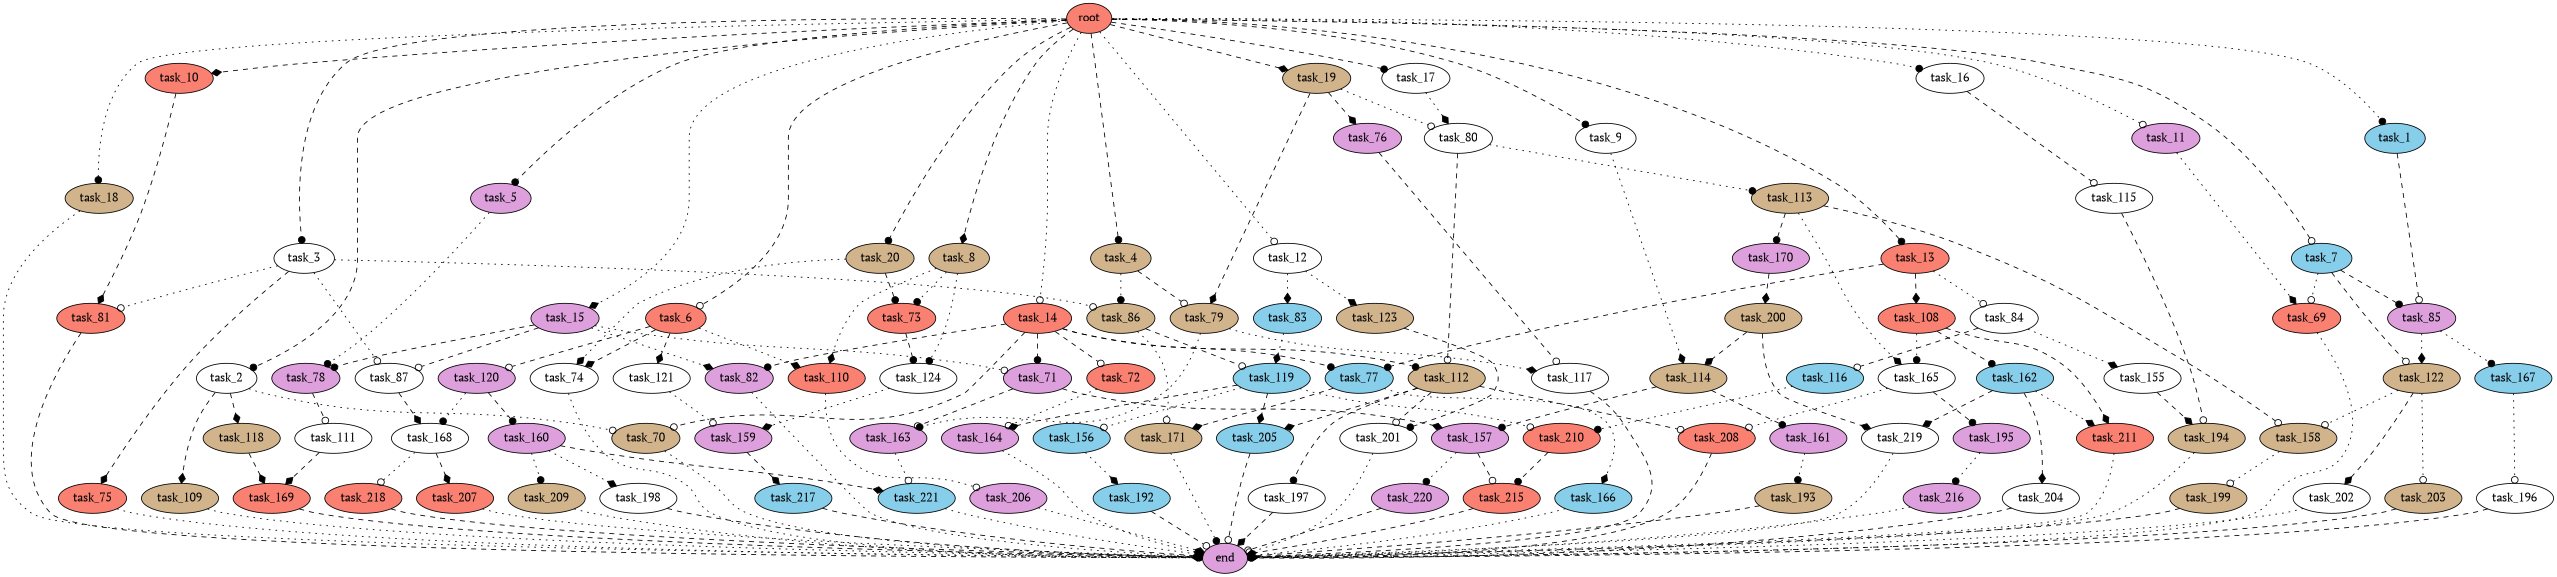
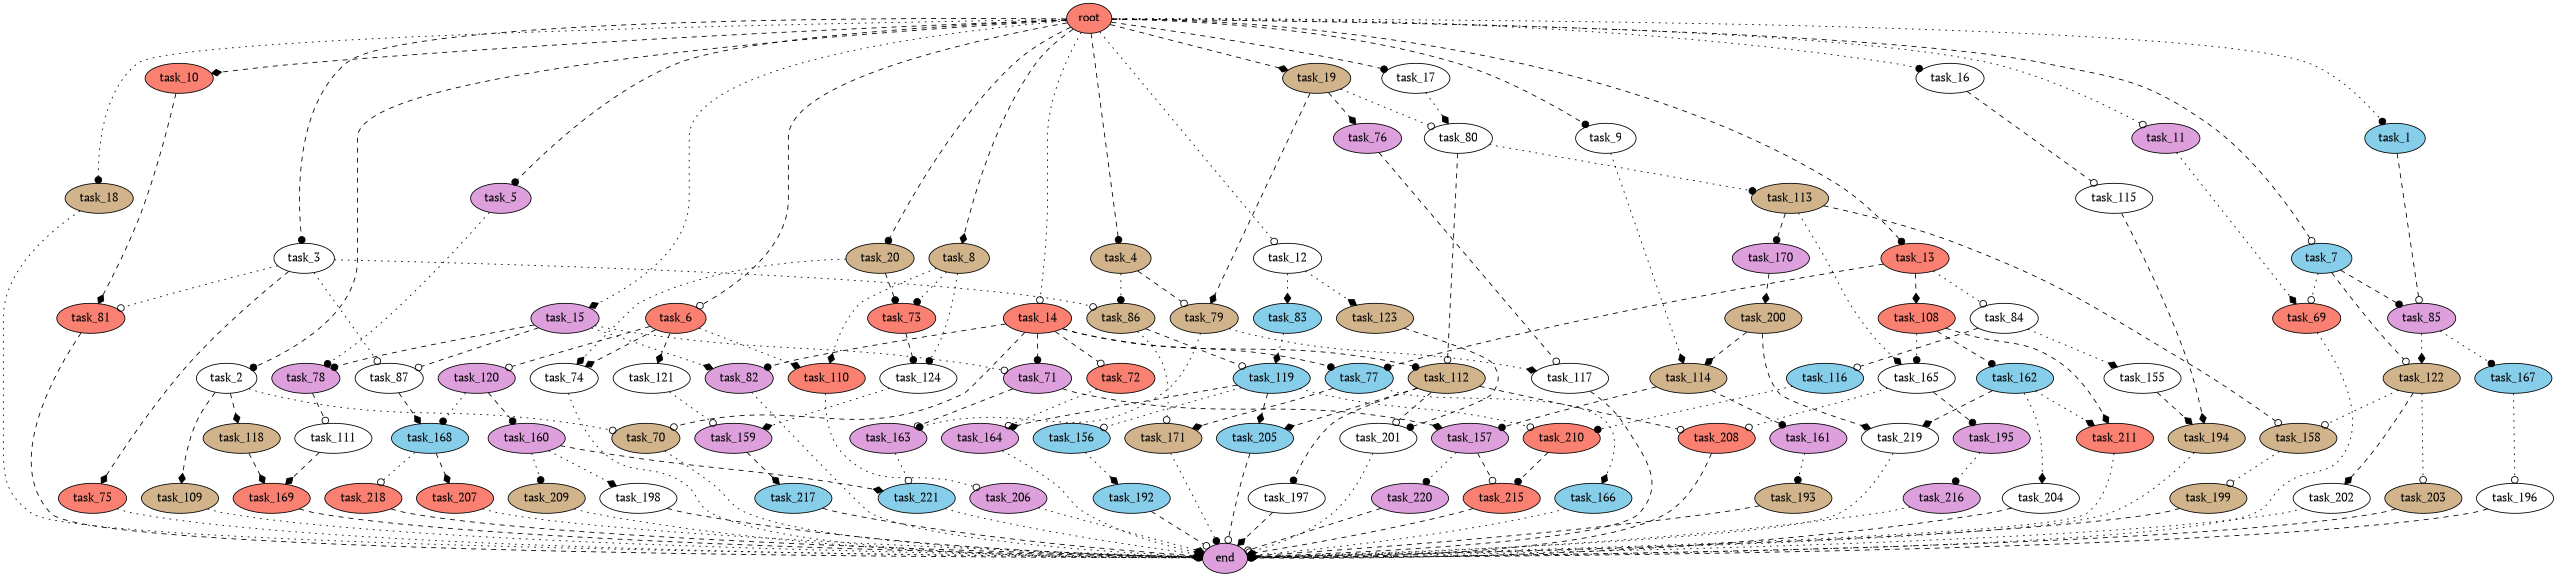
(2168, 312) -> (2168, 311)
(2039, 432) -> (2039, 432)
(430, 438) -> (430, 438)
